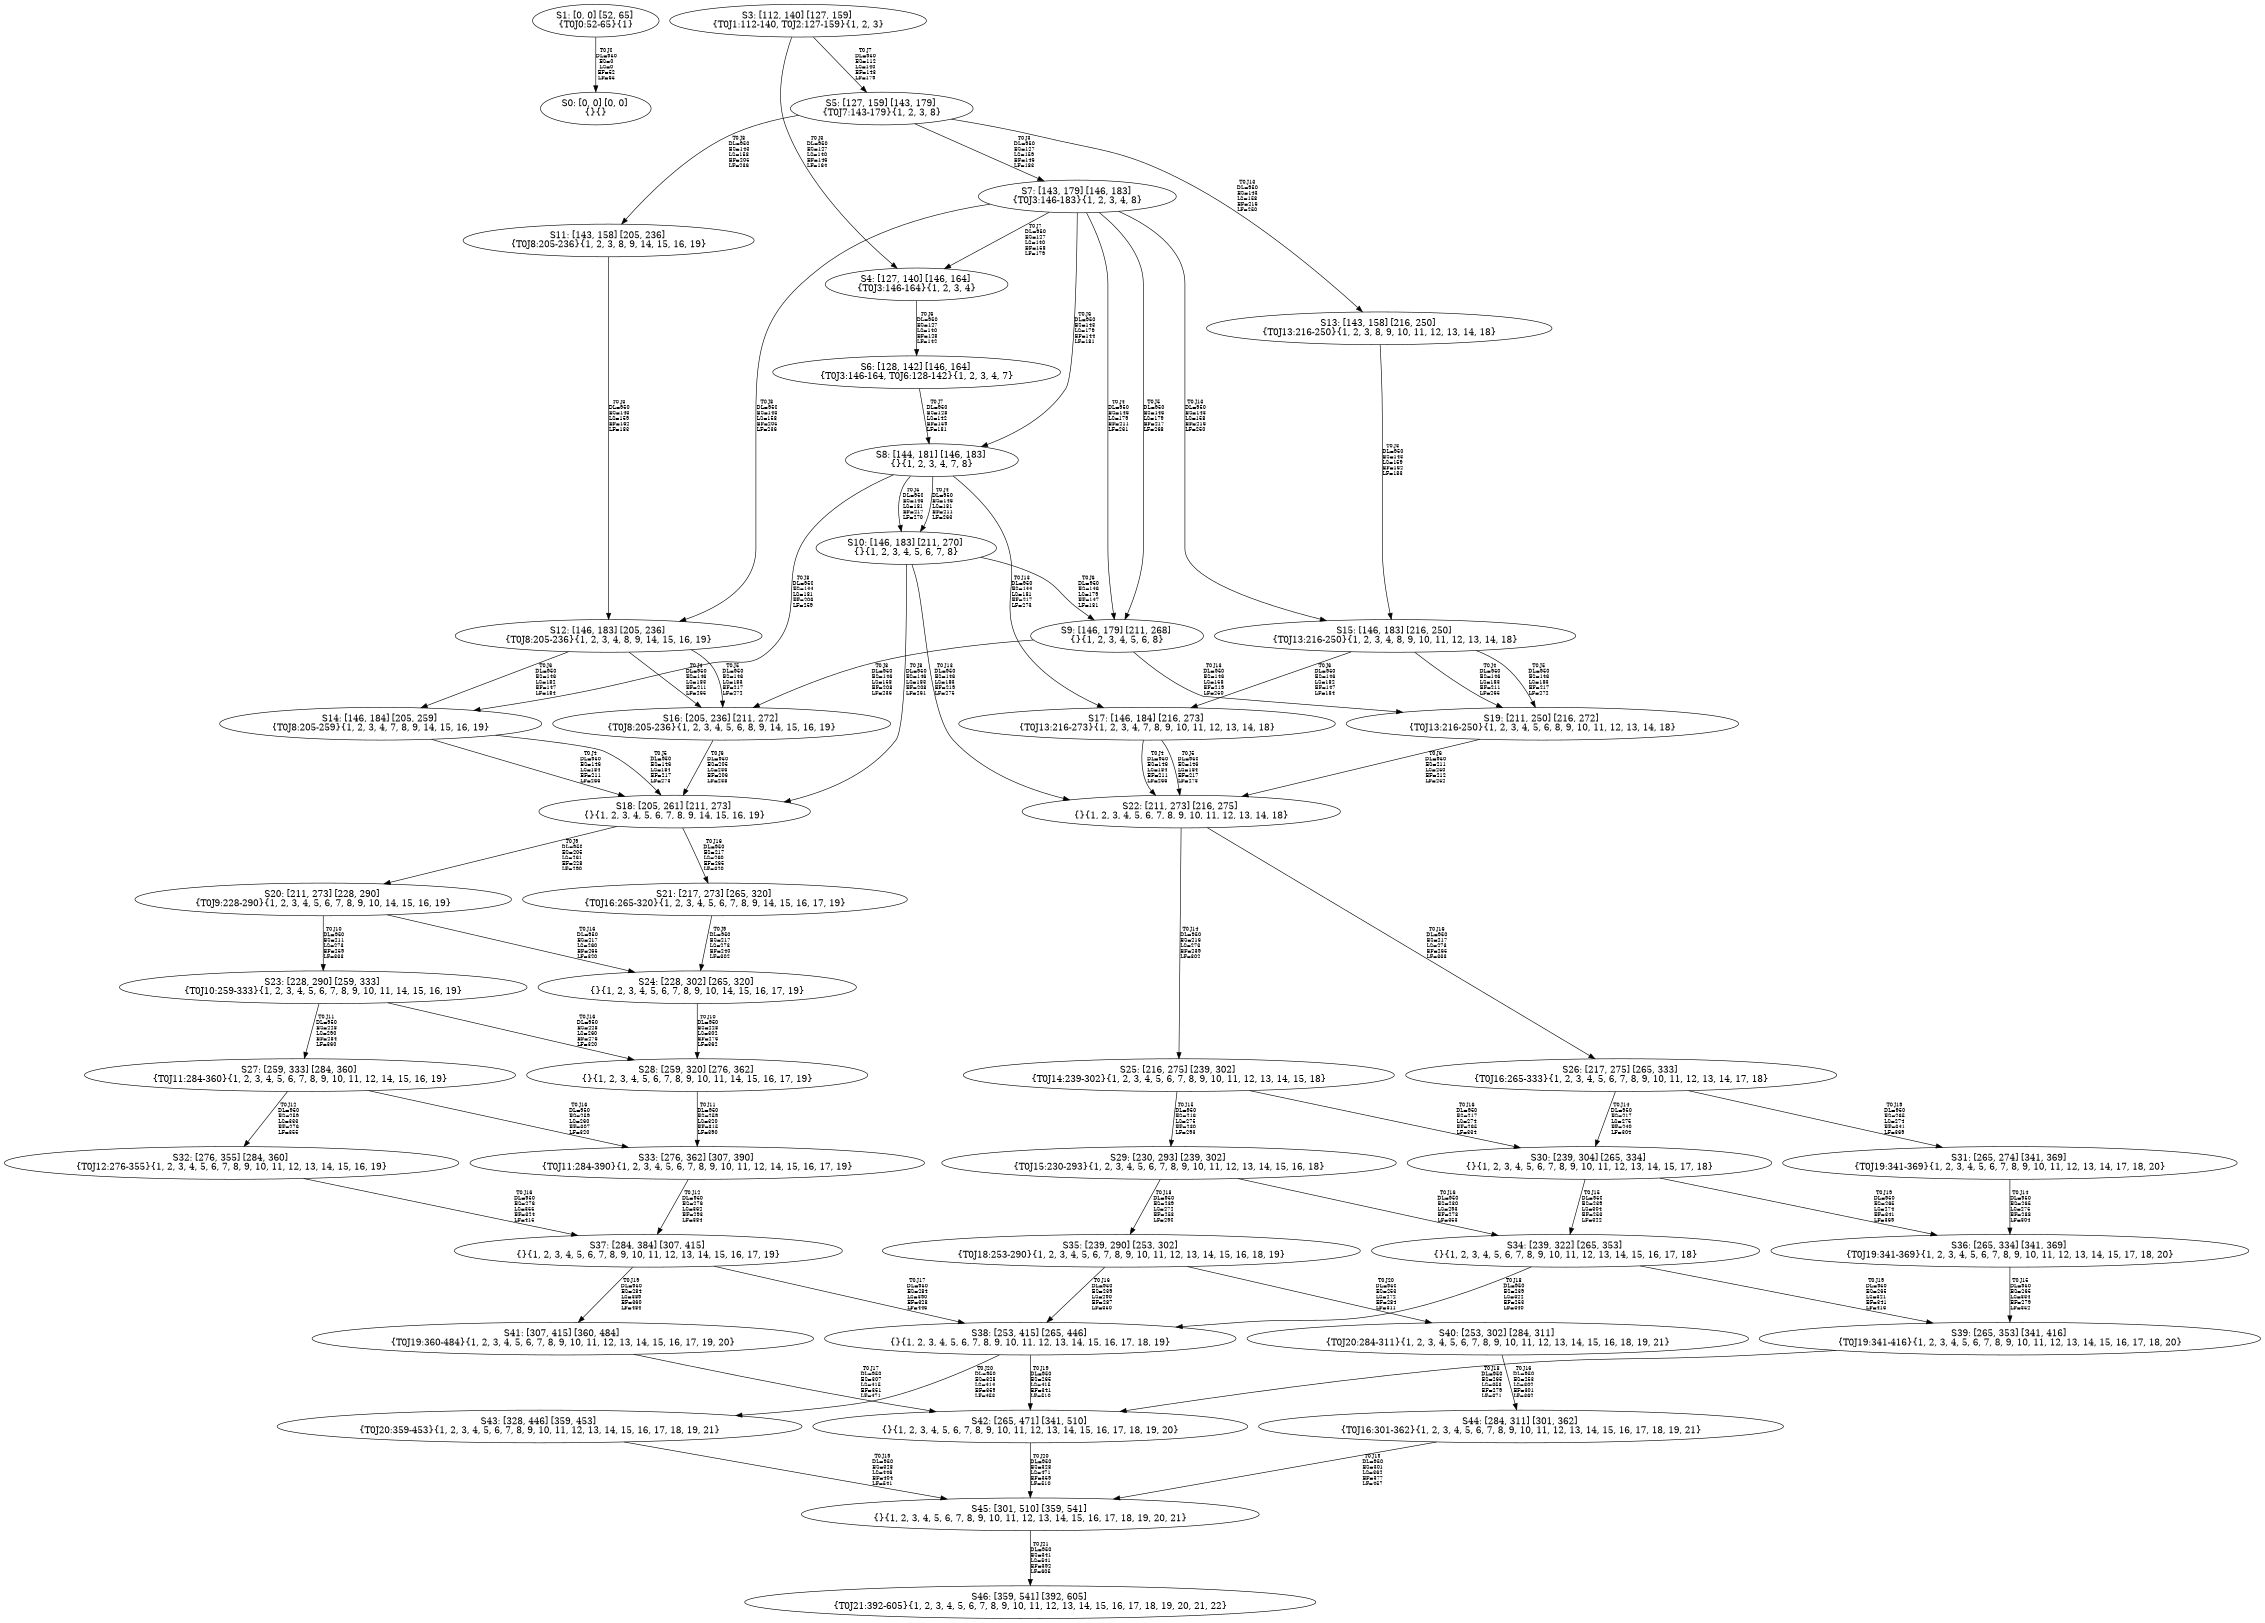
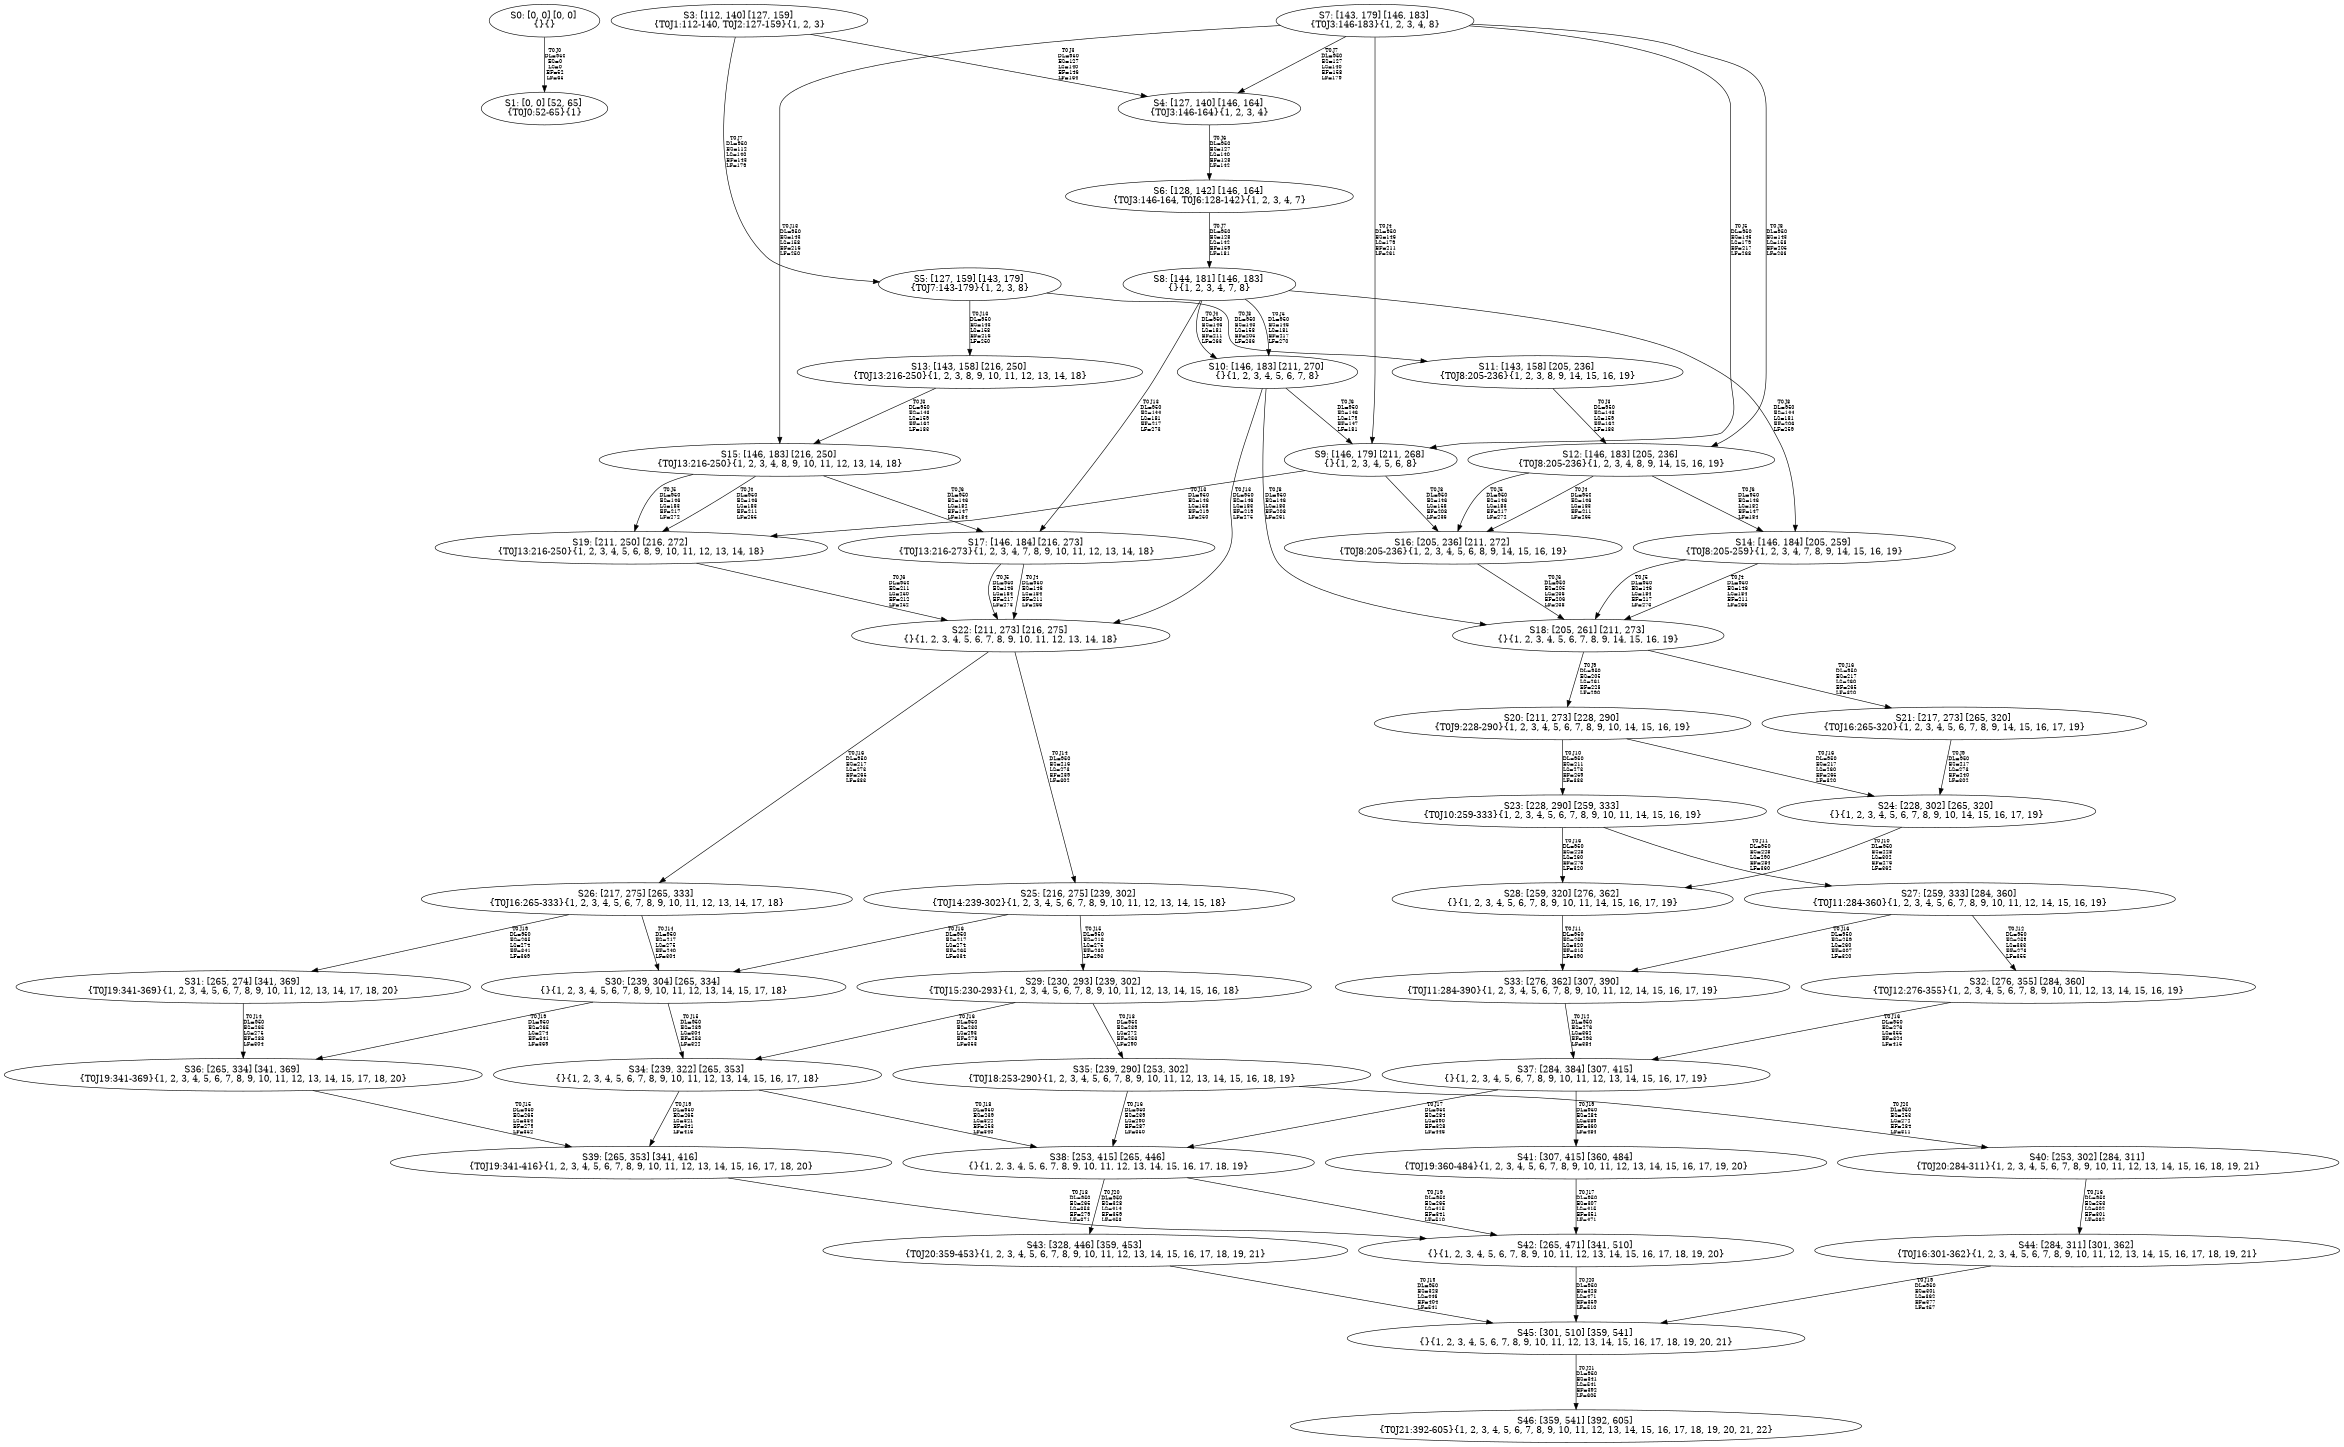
(596, 61) -> (545, 61)
(977, 151) -> none
(1072, 350) -> none
